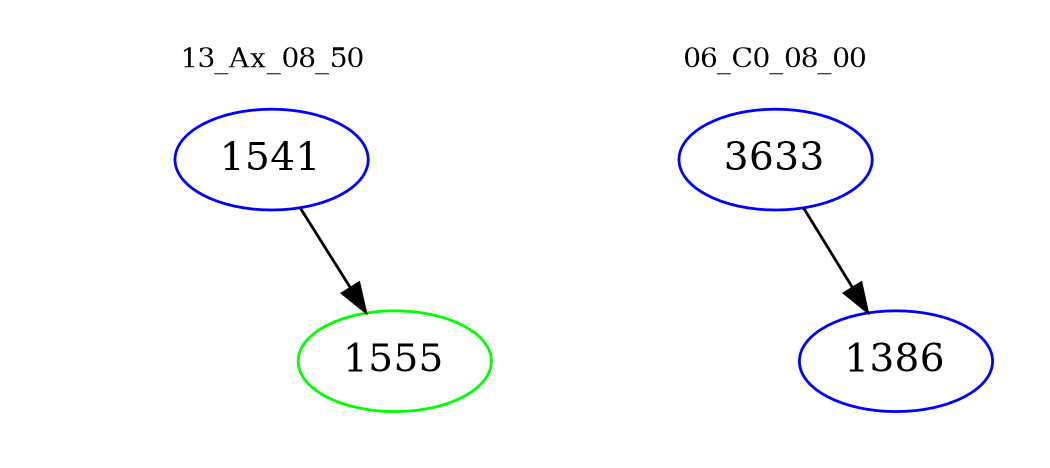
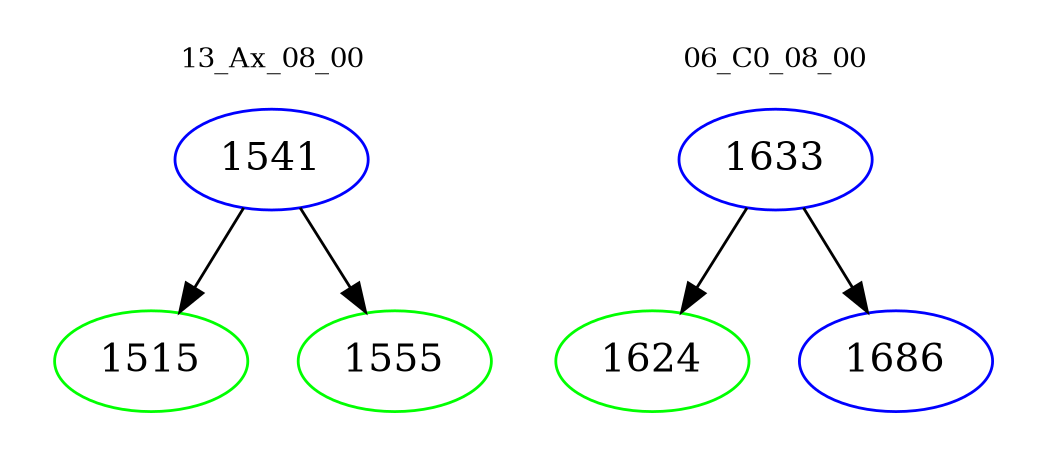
(273, 60) -> (273, 60)
(776, 160) -> (776, 160)
none -> (151, 361)
none -> (652, 361)
(896, 361) -> (896, 361)
